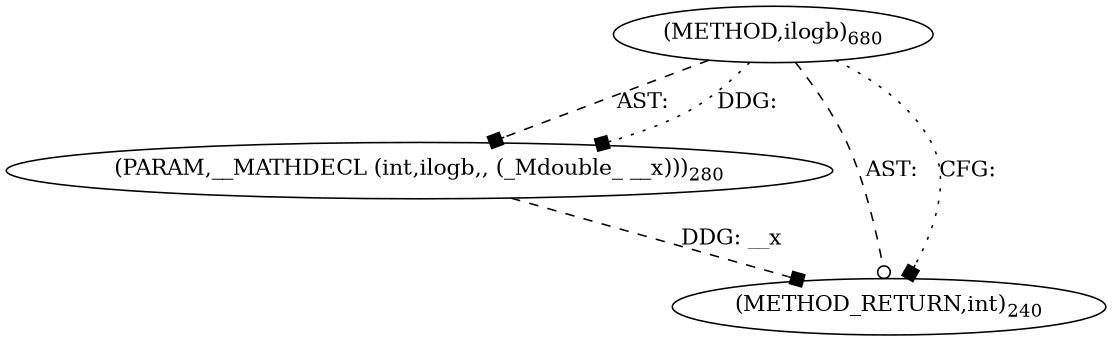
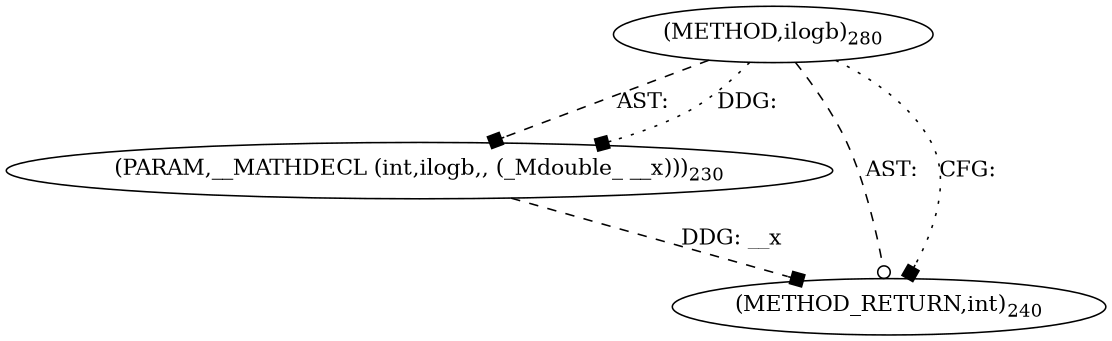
(866, 32) -> (866, 32)
(707, 168) -> (707, 168)
